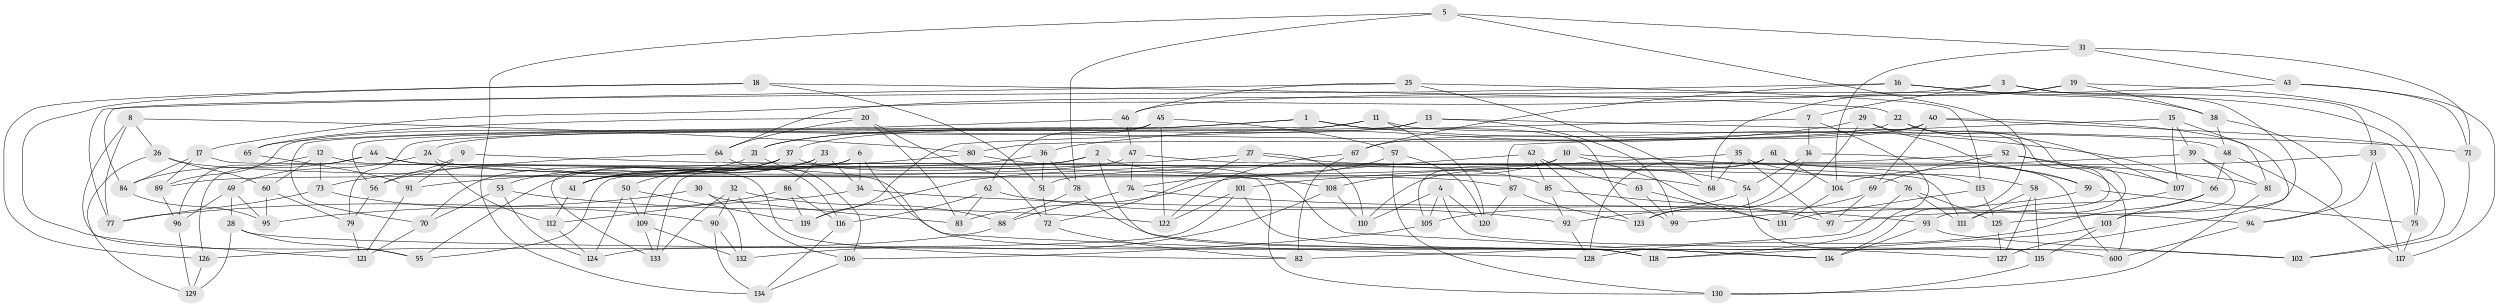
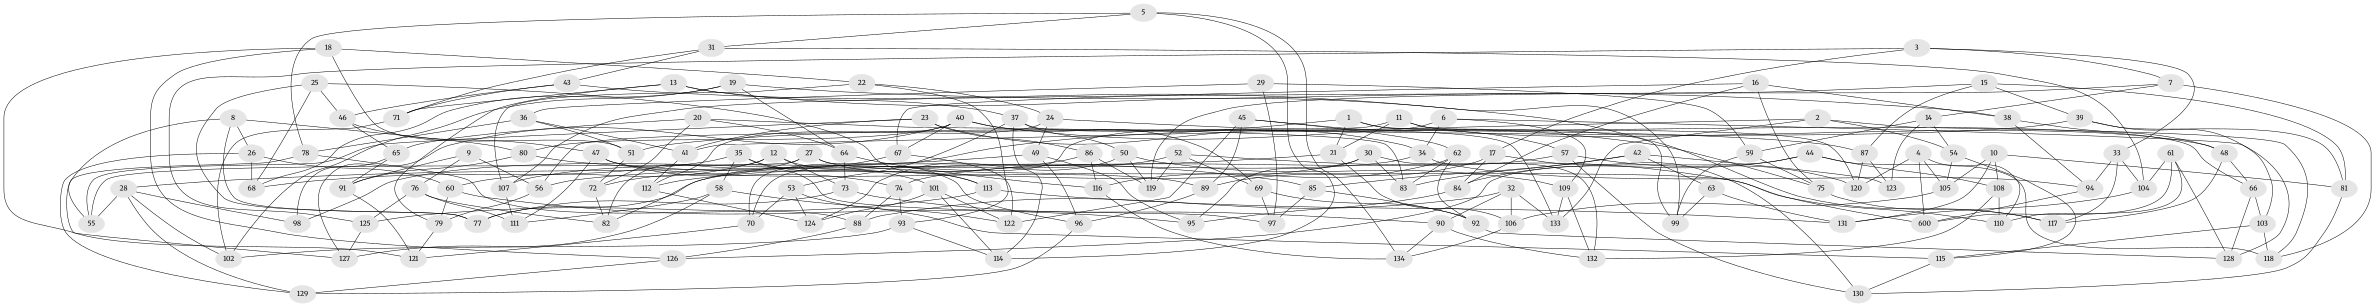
(1768, 203) -> none
none -> (297, 224)
